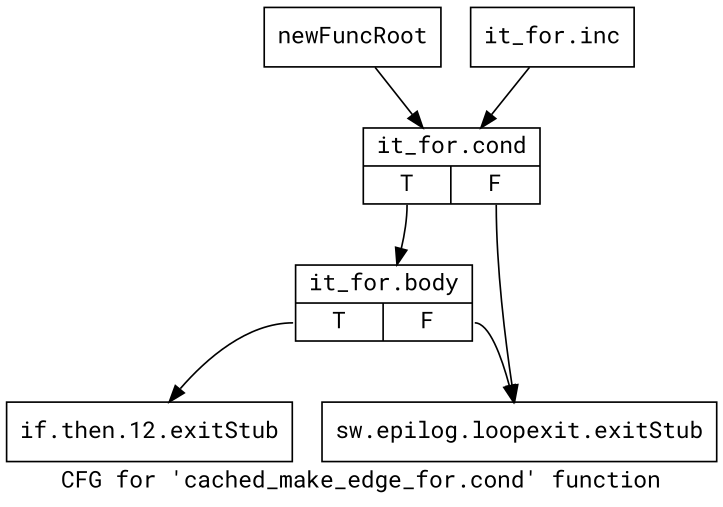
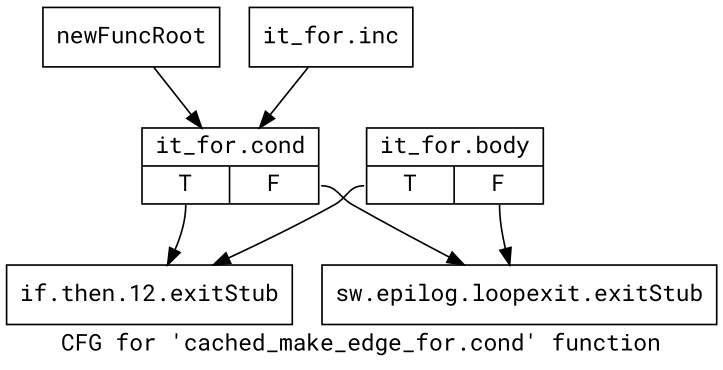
(405, 227) -> (183, 228)
